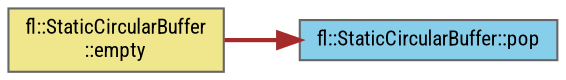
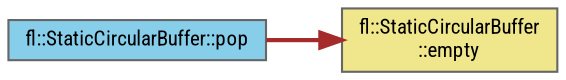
(251, 40) -> (293, 40)
